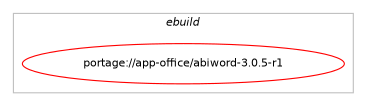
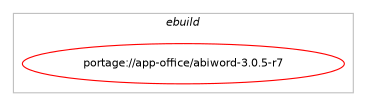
(183, 64) -> (183, 64)
